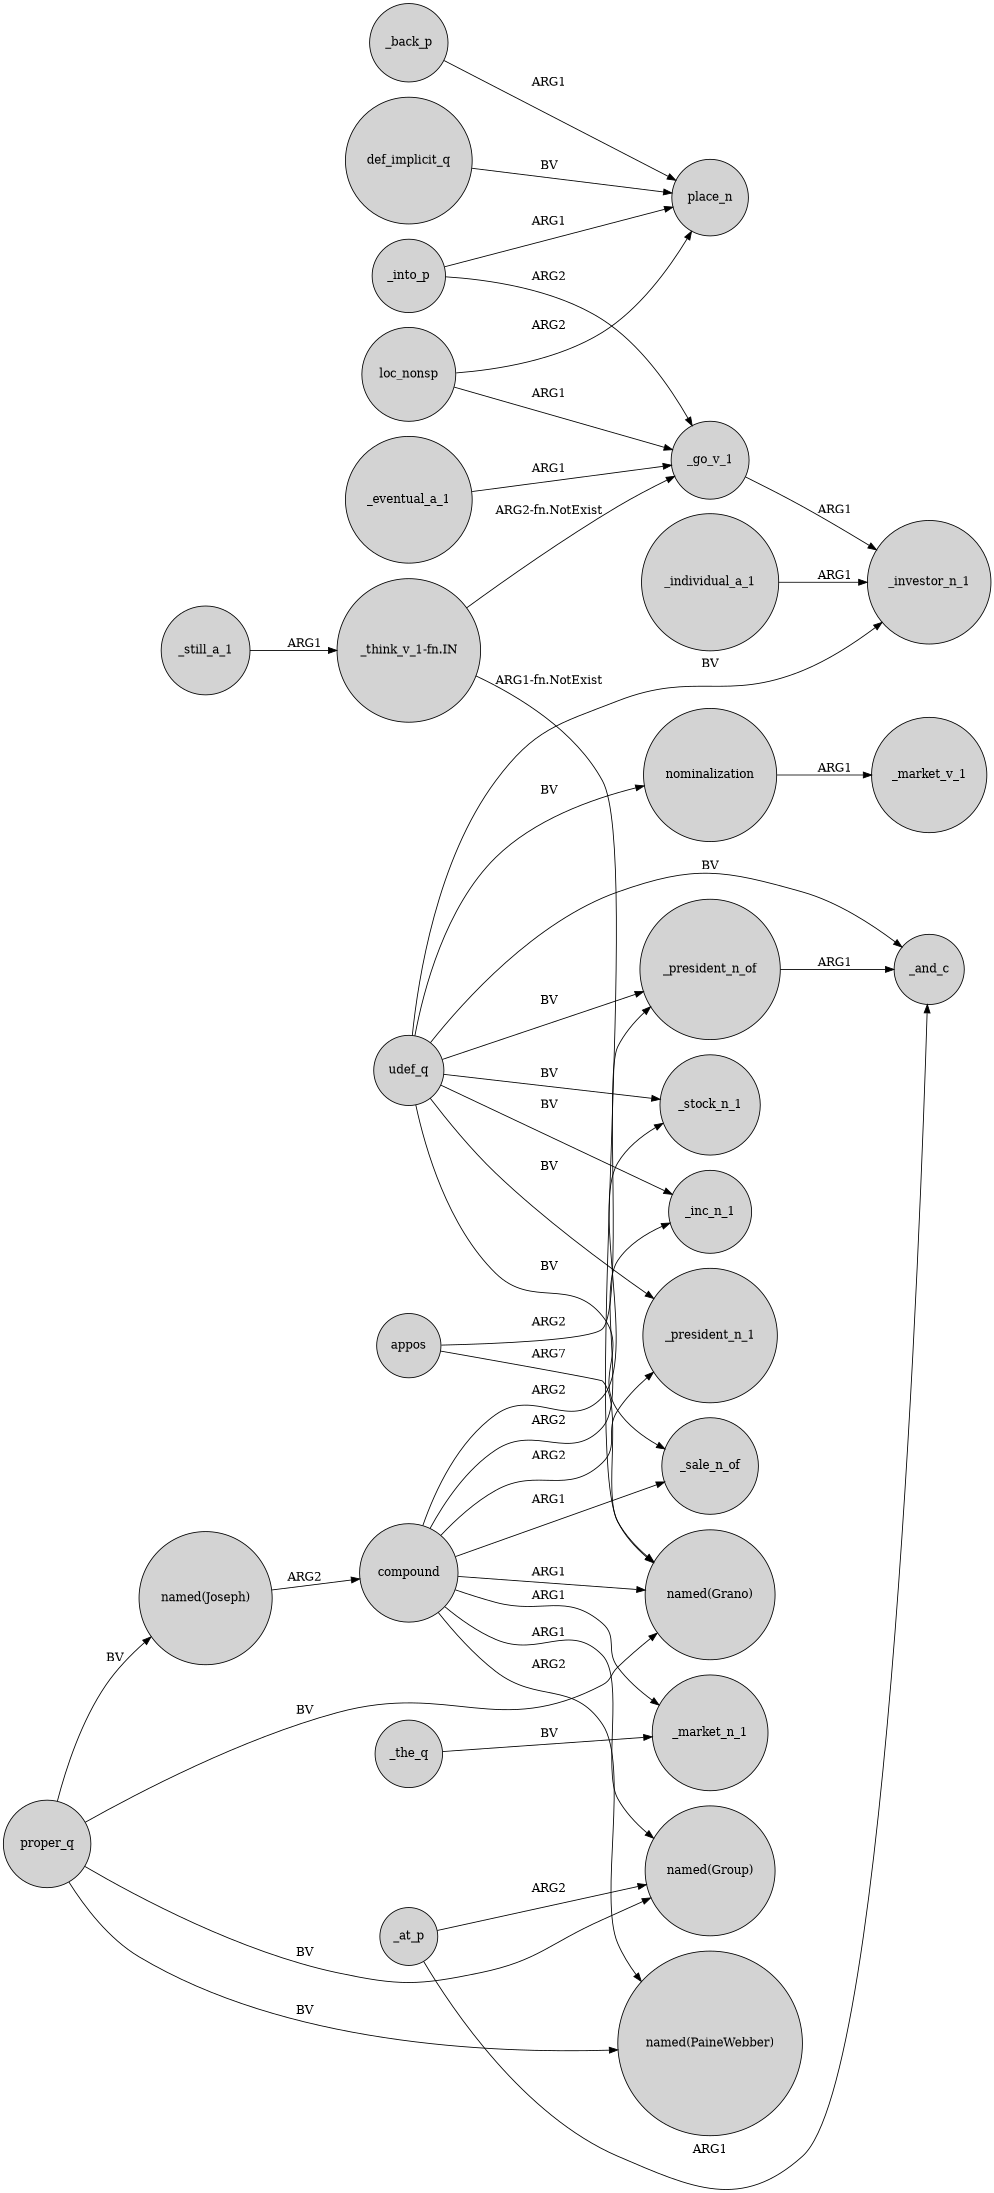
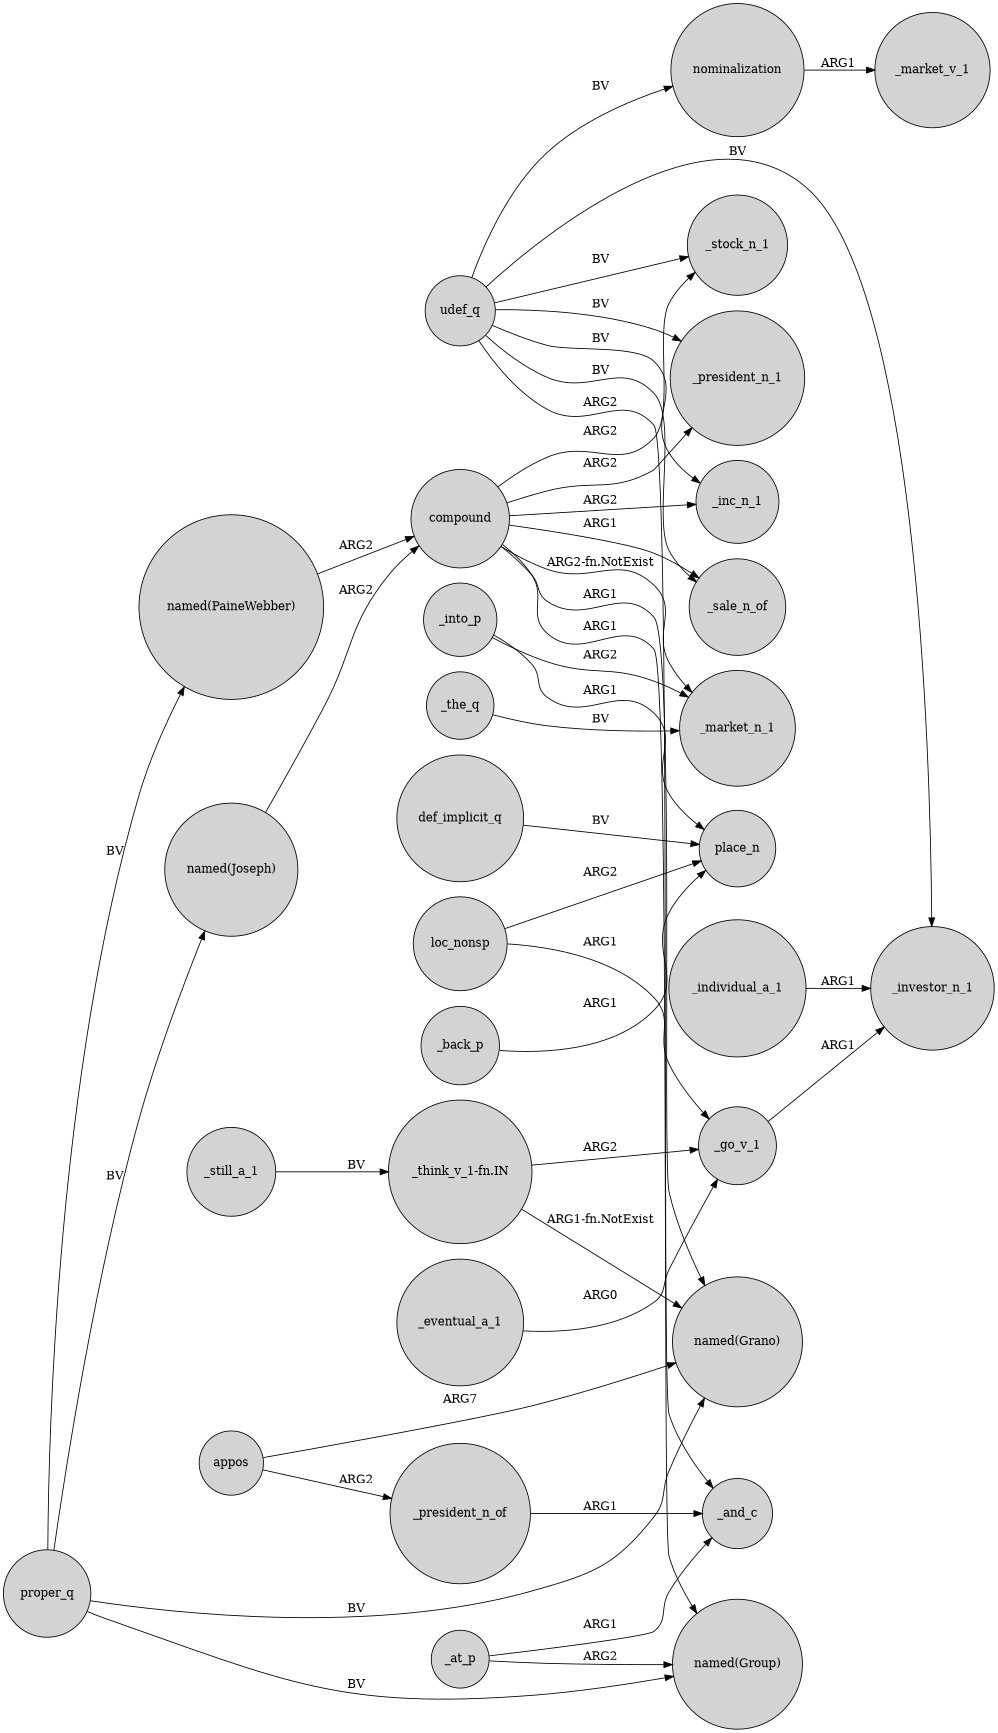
(588, 312) -> (585, 670)
(549, 469) -> (600, 1296)
(549, 511) -> (600, 1148)
(305, 644) -> (356, 1166)
(710, 866) -> (600, 403)
(539, 1027) -> none
(549, 1596) -> (600, 563)
(604, 1728) -> (362, 557)
